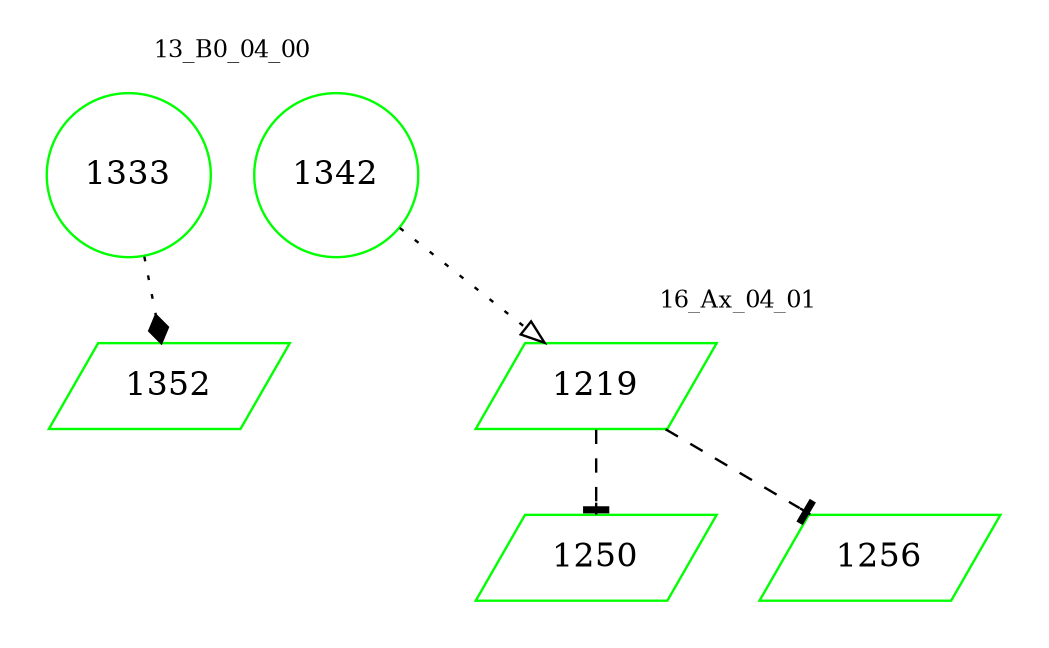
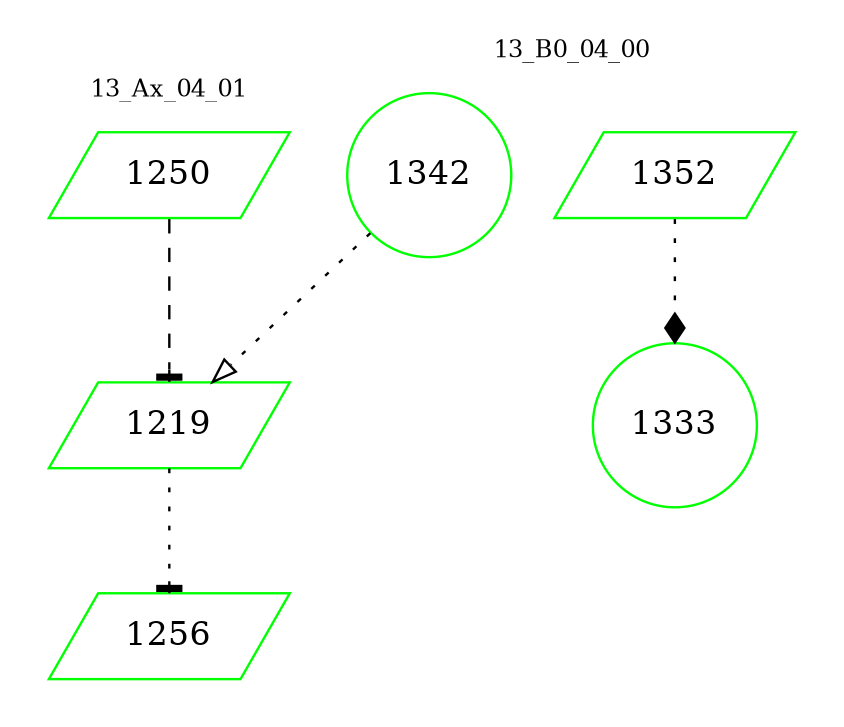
(150, 286) -> (675, 266)
(738, 301) -> (169, 91)
(596, 466) -> (169, 294)
(733, 469) -> (169, 525)
